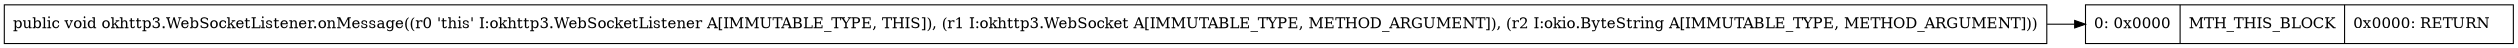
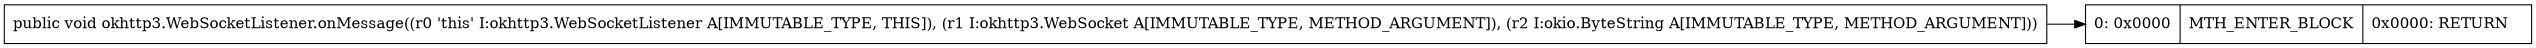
(2262, 24) -> (2271, 24)
